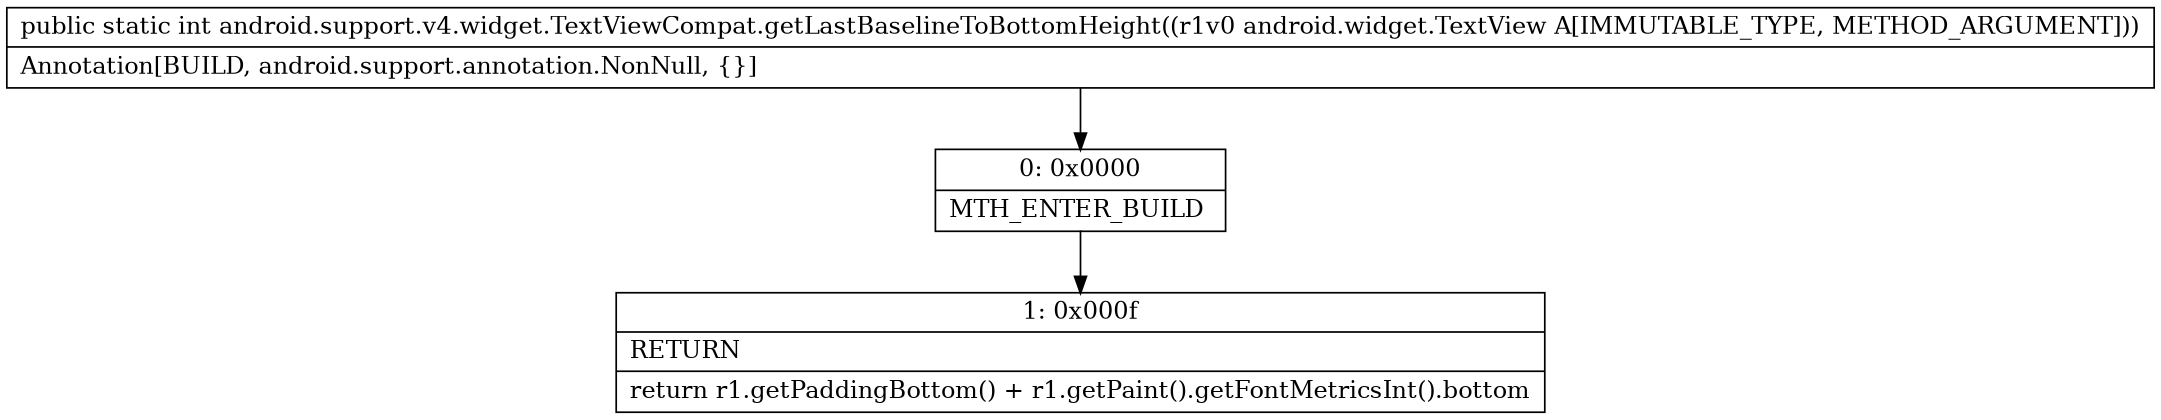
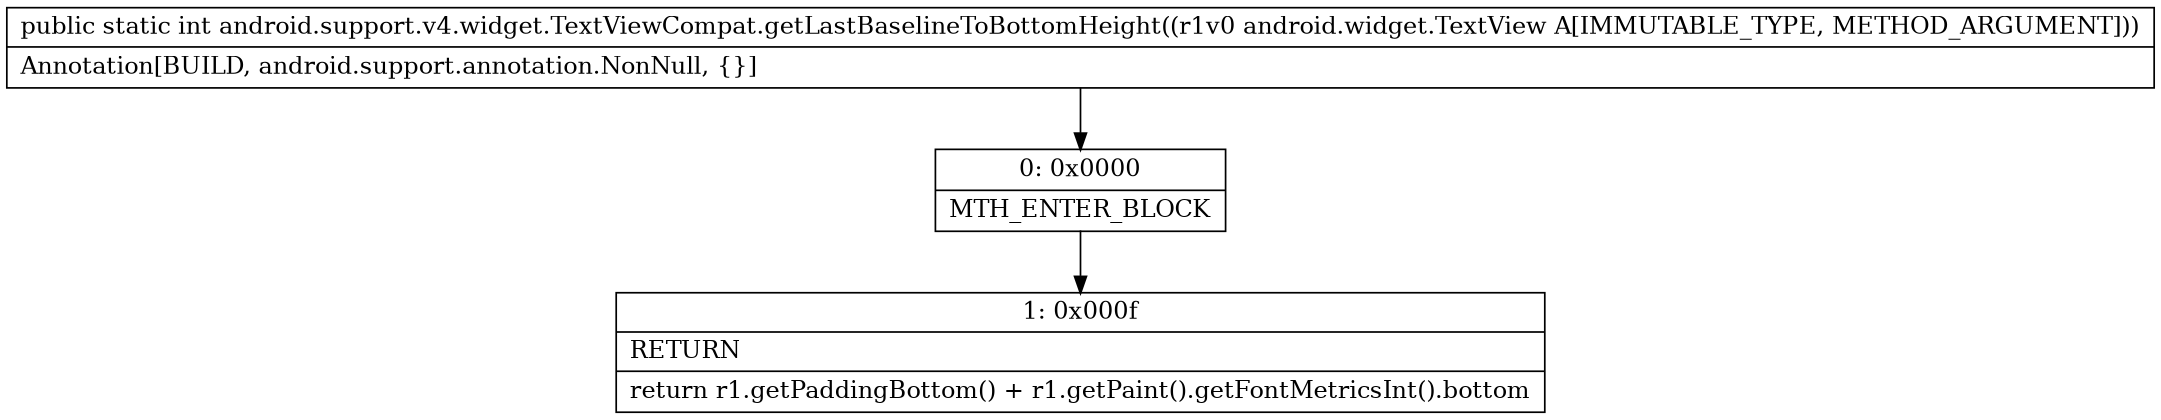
(1077, 210) -> (1080, 210)
